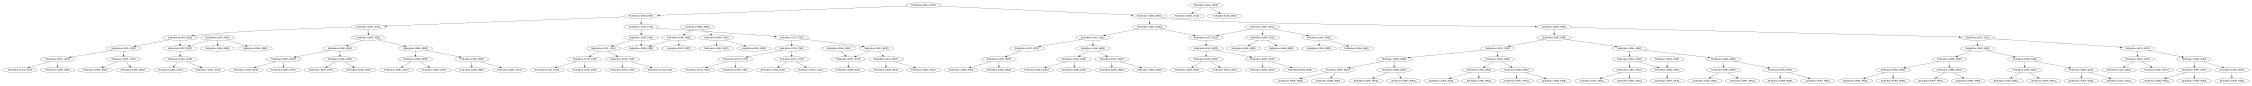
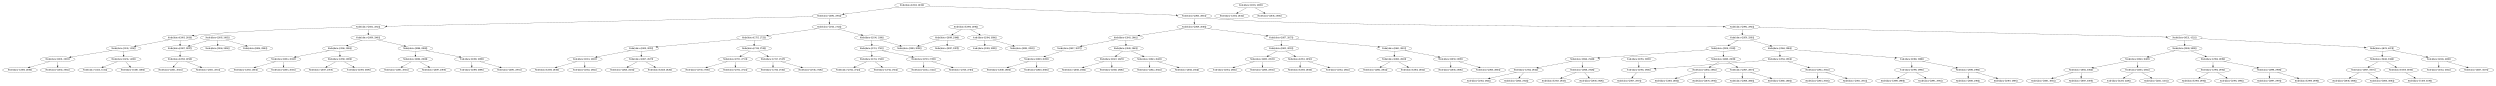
(1235, 32) -> (1337, 43)
(843, 53) -> (633, 64)
